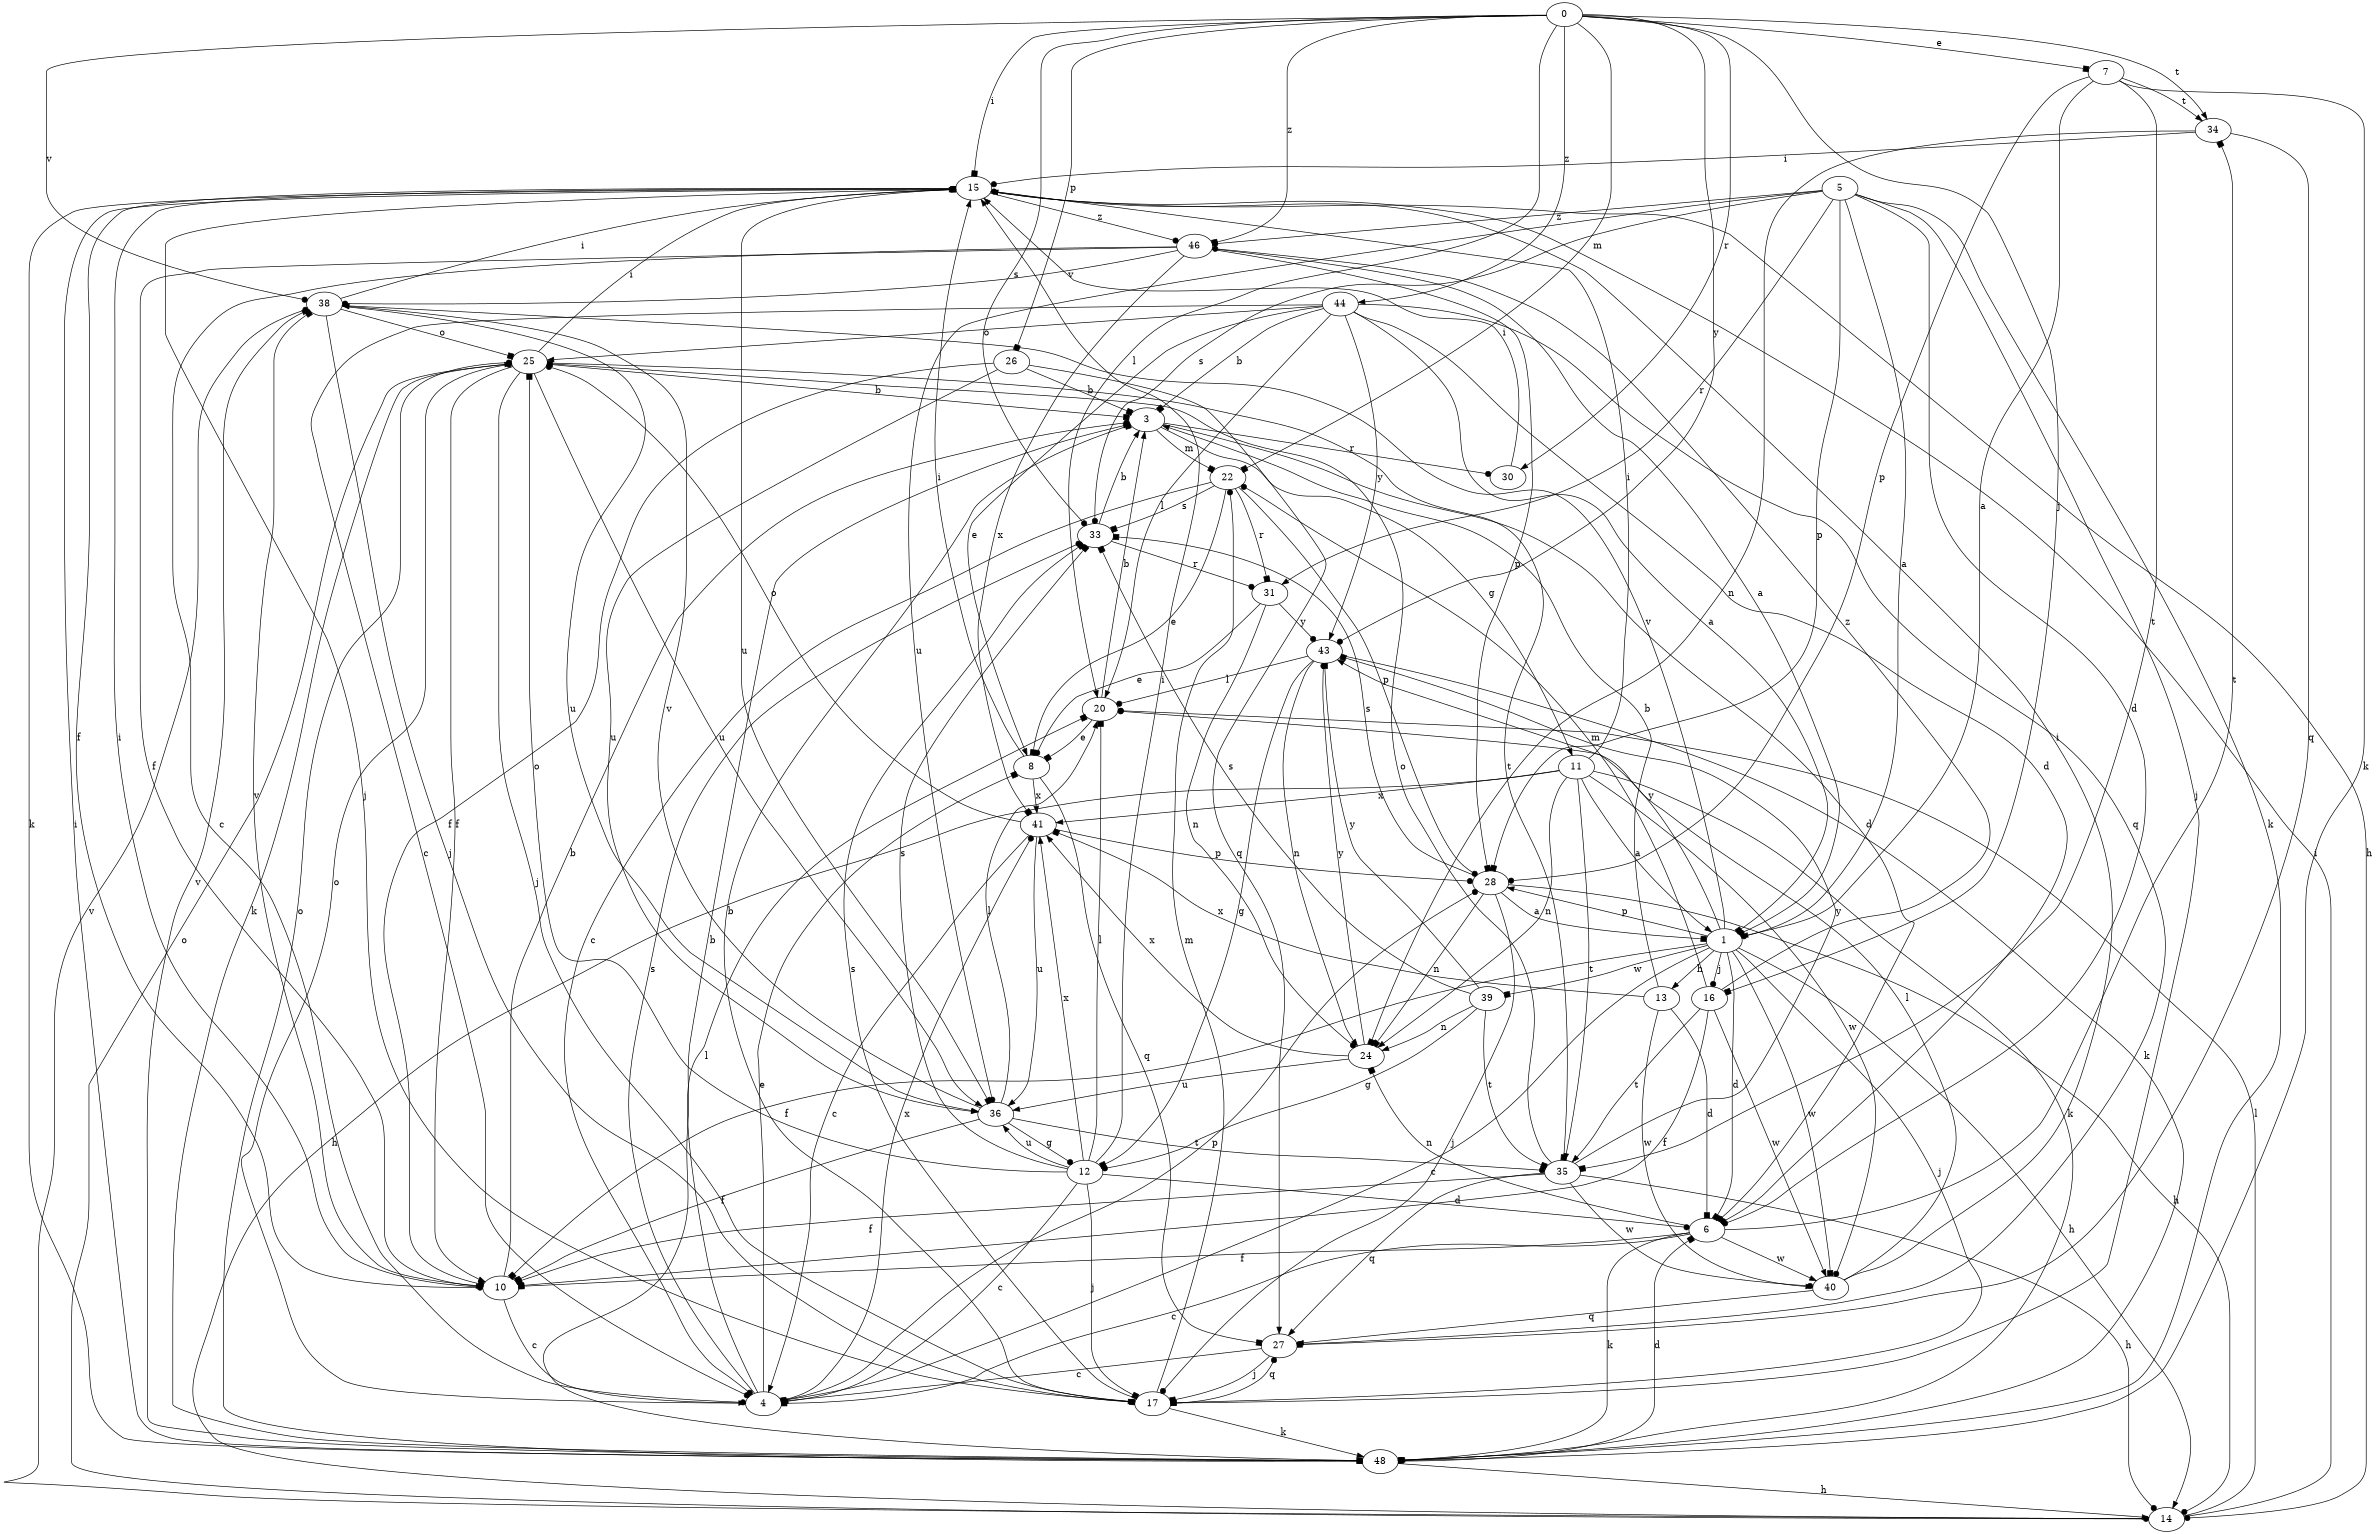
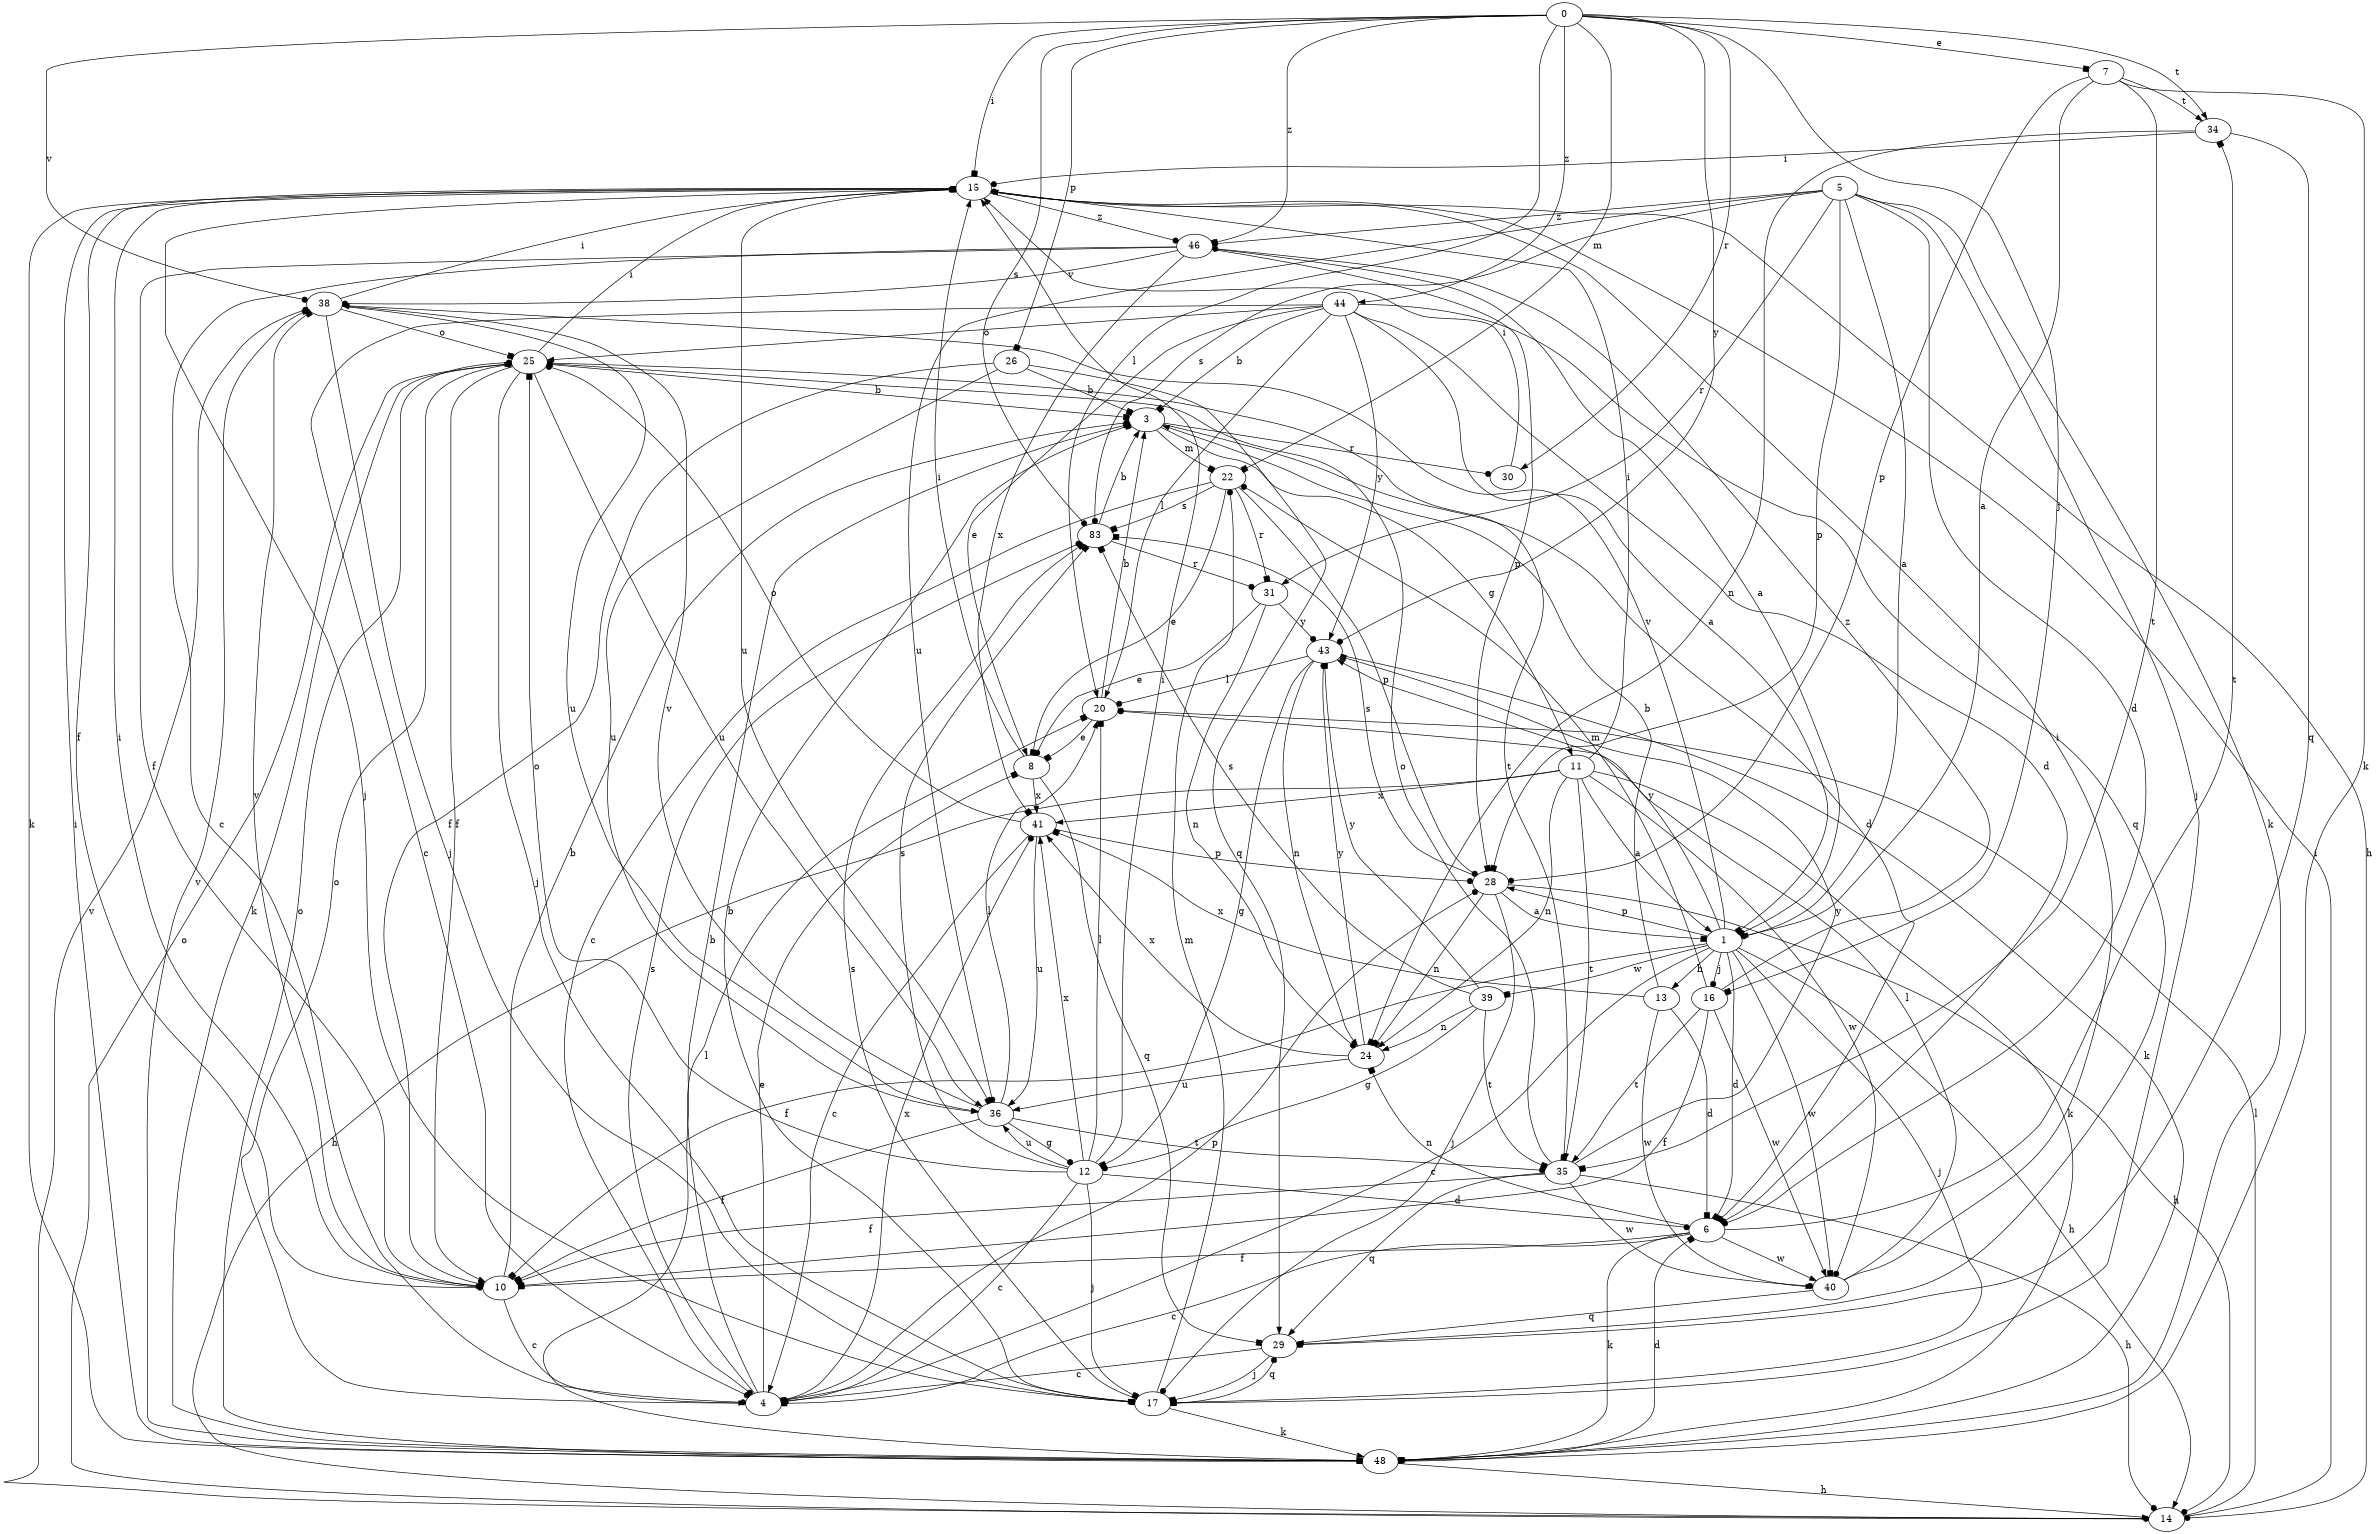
(1096, 536) -> (1096, 536)
(1279, 1346) -> (1279, 1346)
